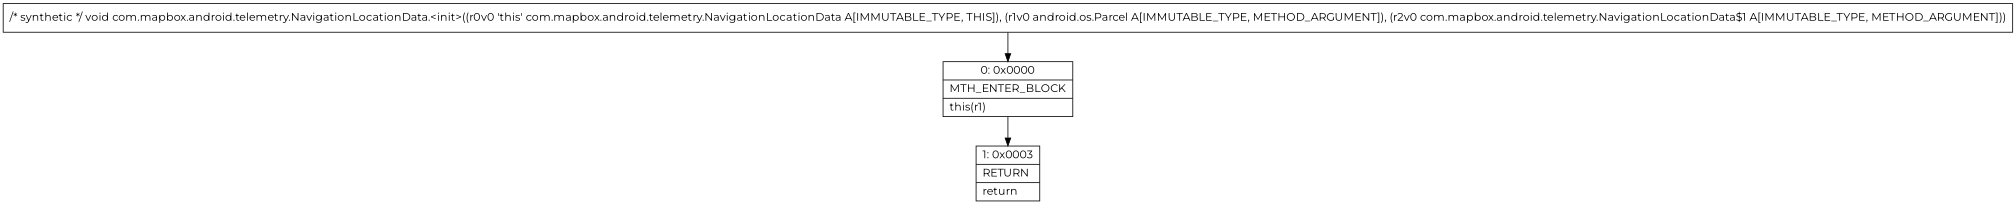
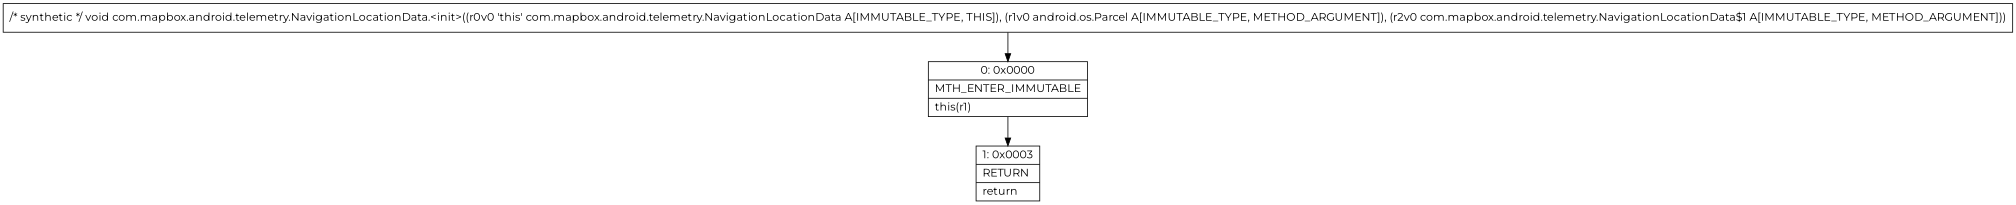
(1008, 89) -> (1008, 89)
